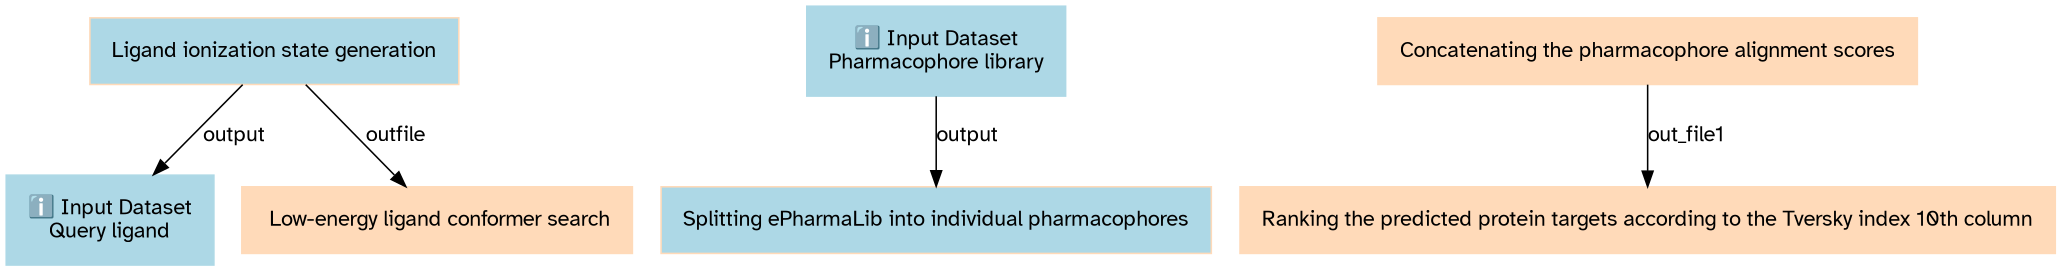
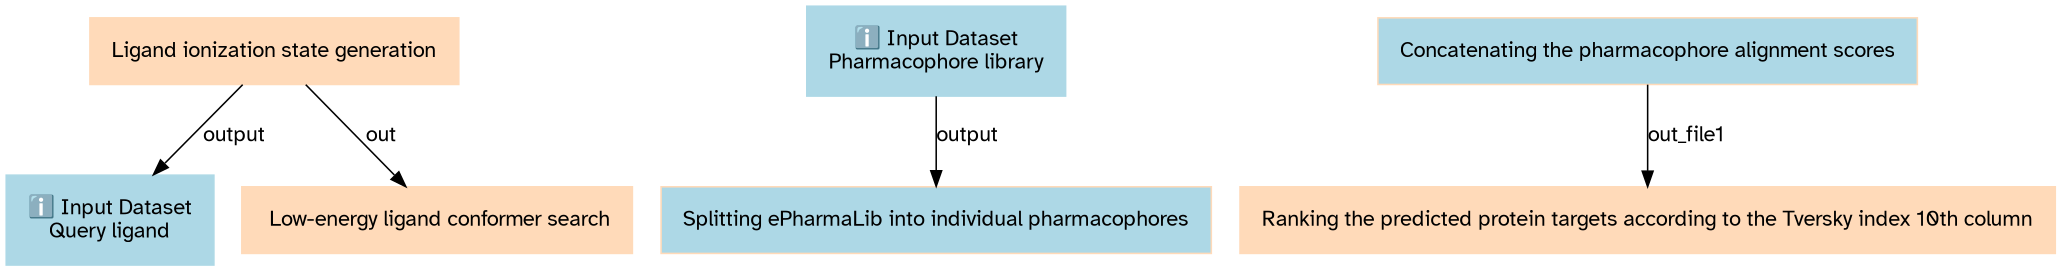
(274, 51) -> (274, 51)
(1648, 51) -> (1648, 51)
(396, 136) -> (381, 136)
